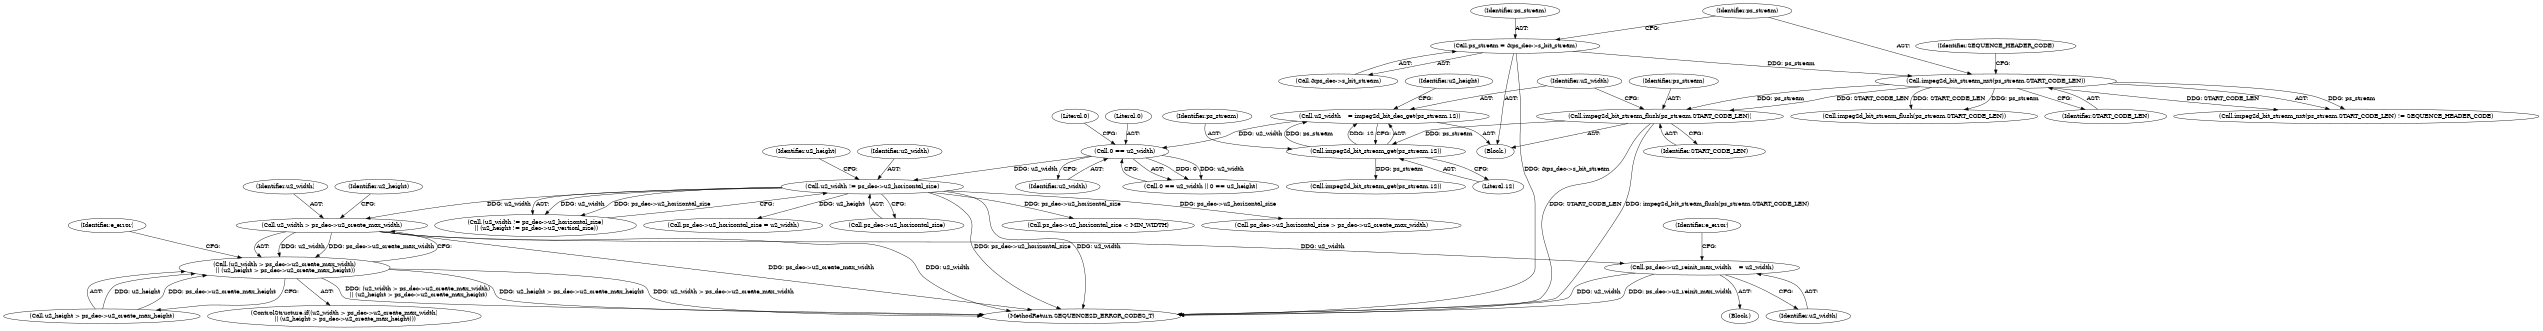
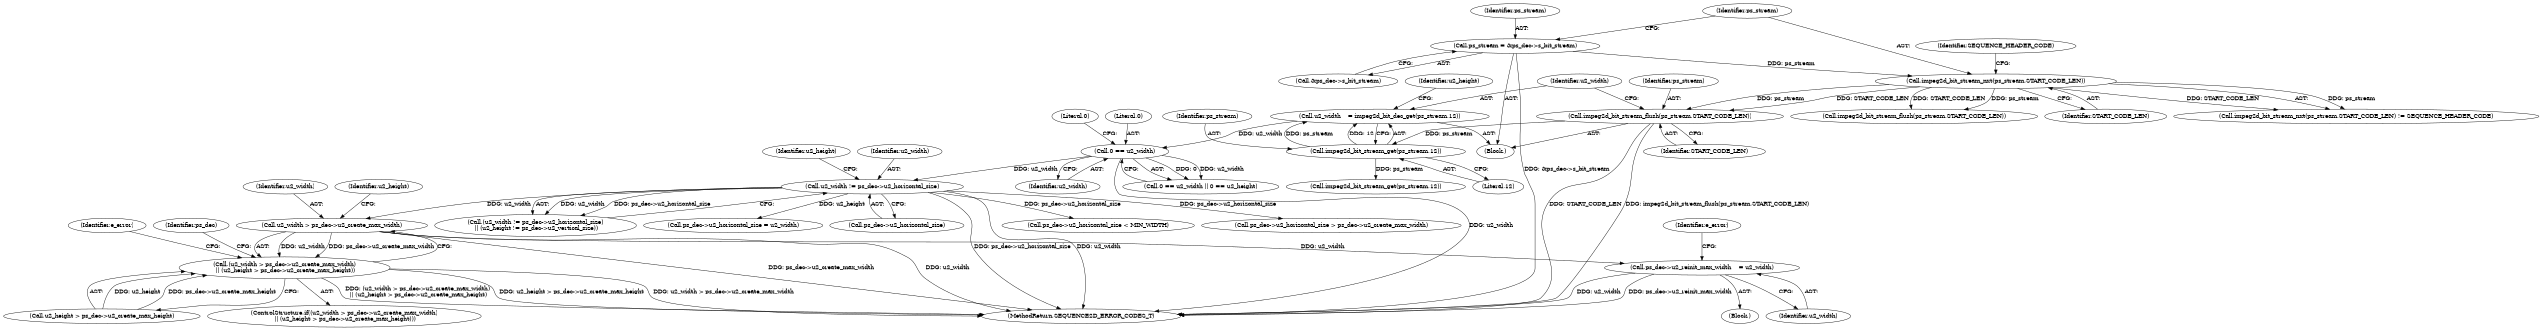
(1407, 64) -> (1407, 64)
none -> (1446, 204)
none -> (191, 225)
